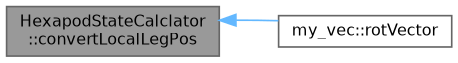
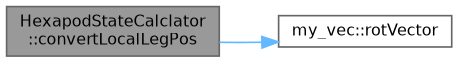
(257, 20) -> (241, 42)
